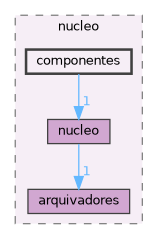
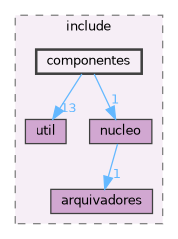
(79, 27) -> (89, 27)
none -> (46, 132)
